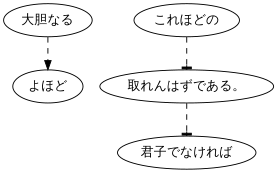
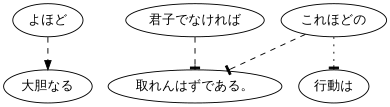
(48, 49) -> (48, 49)
none -> (334, 86)
(187, 117) -> (195, 51)
